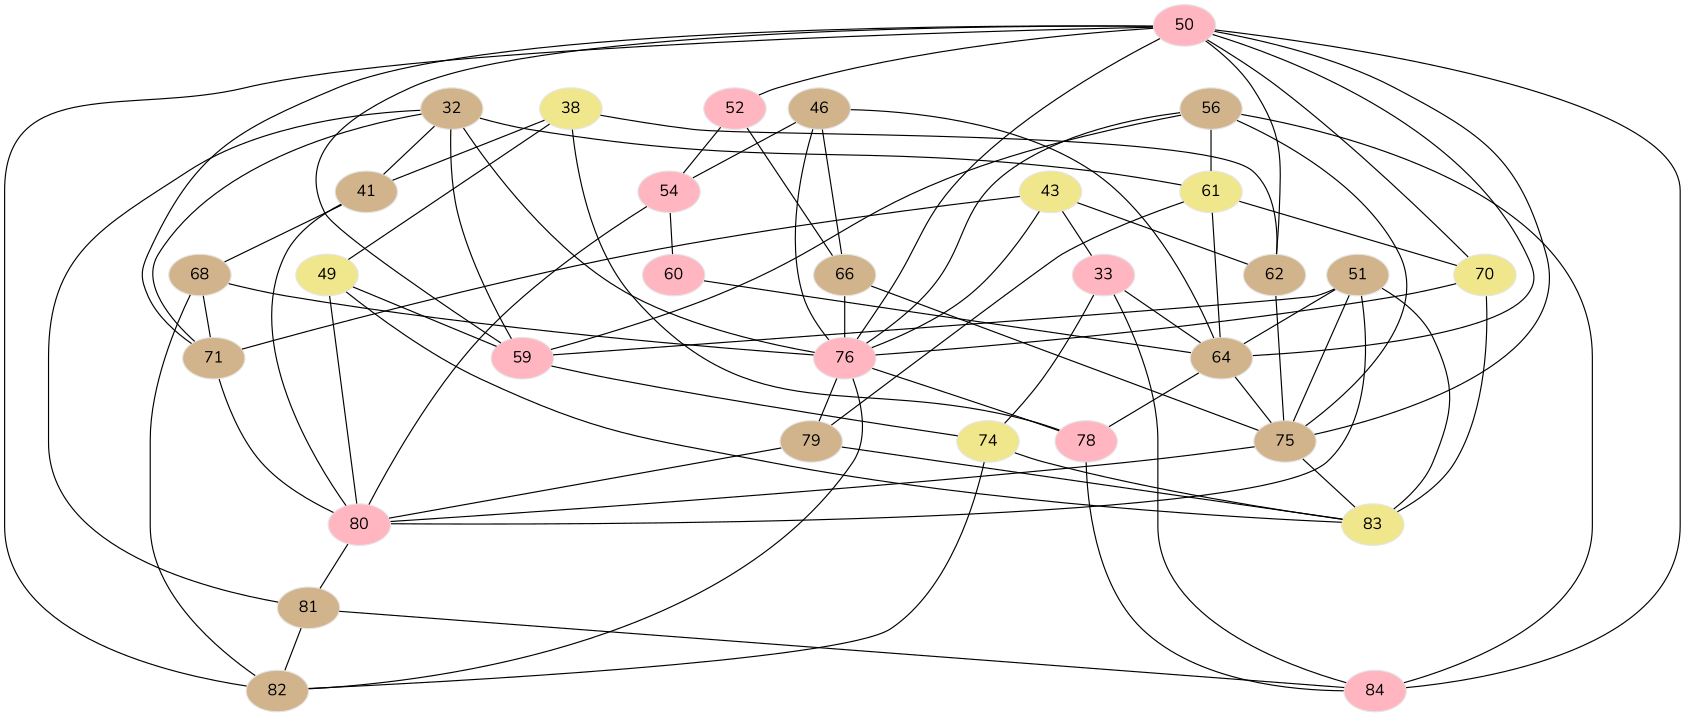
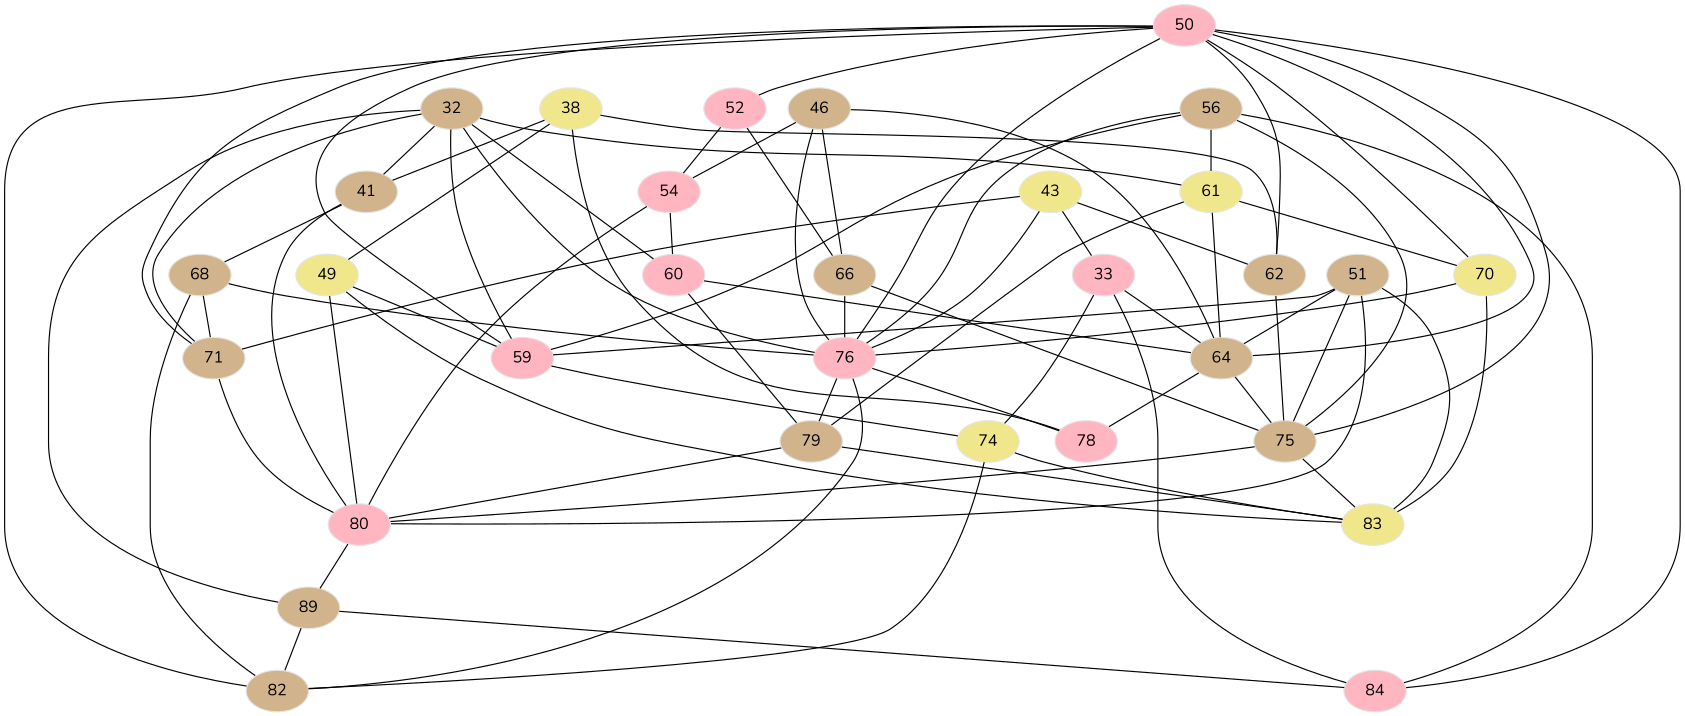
none -> (563, 192)
none -> (743, 358)
(309, 608) -> (309, 608)
(1156, 640) -> none
